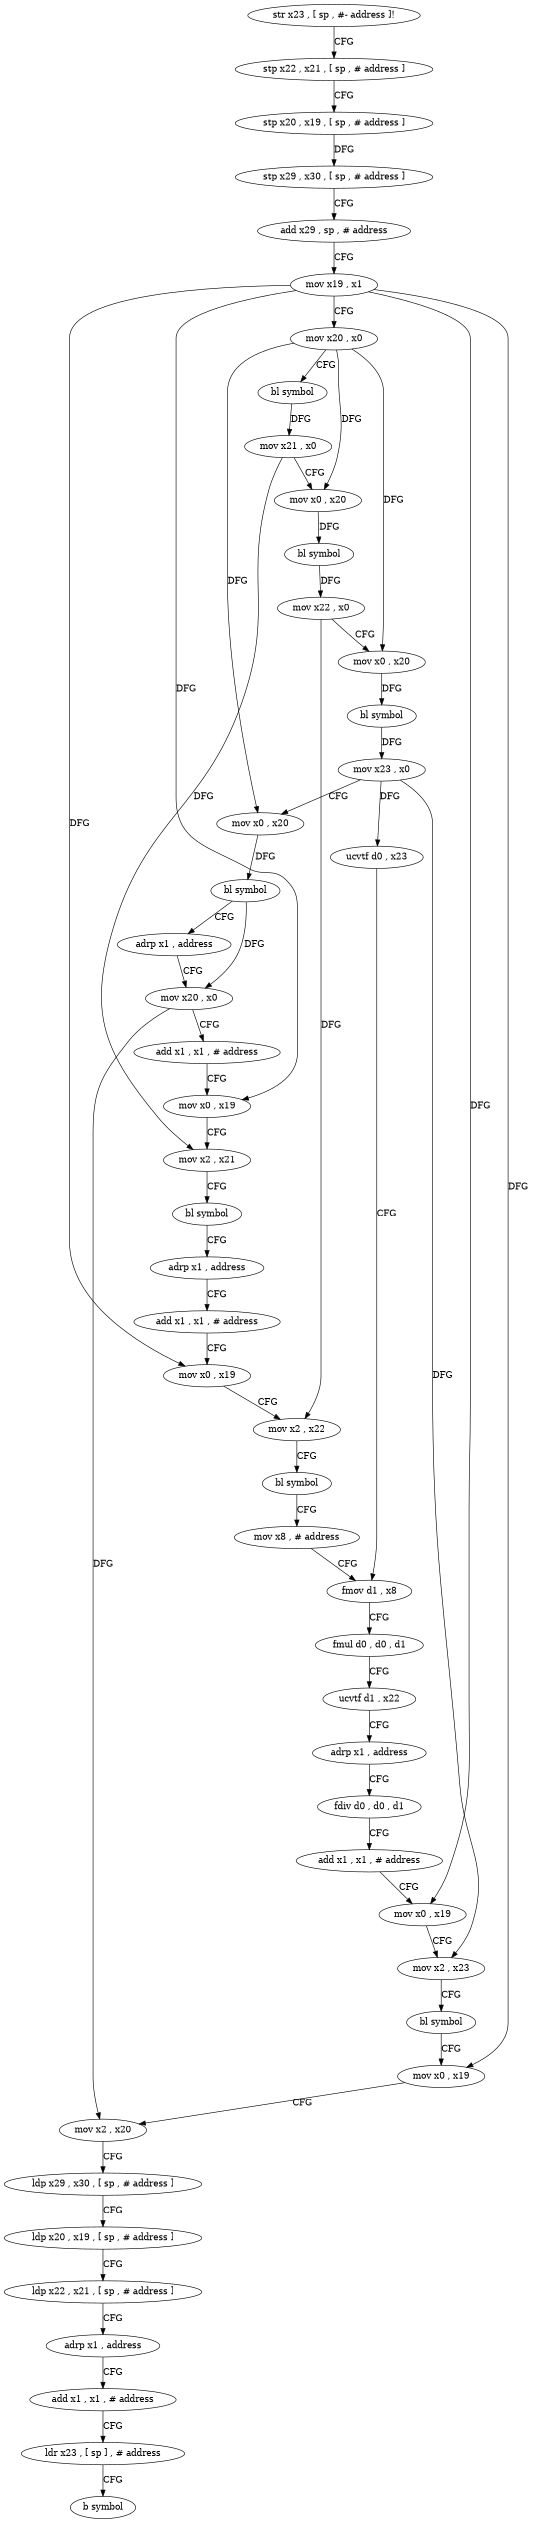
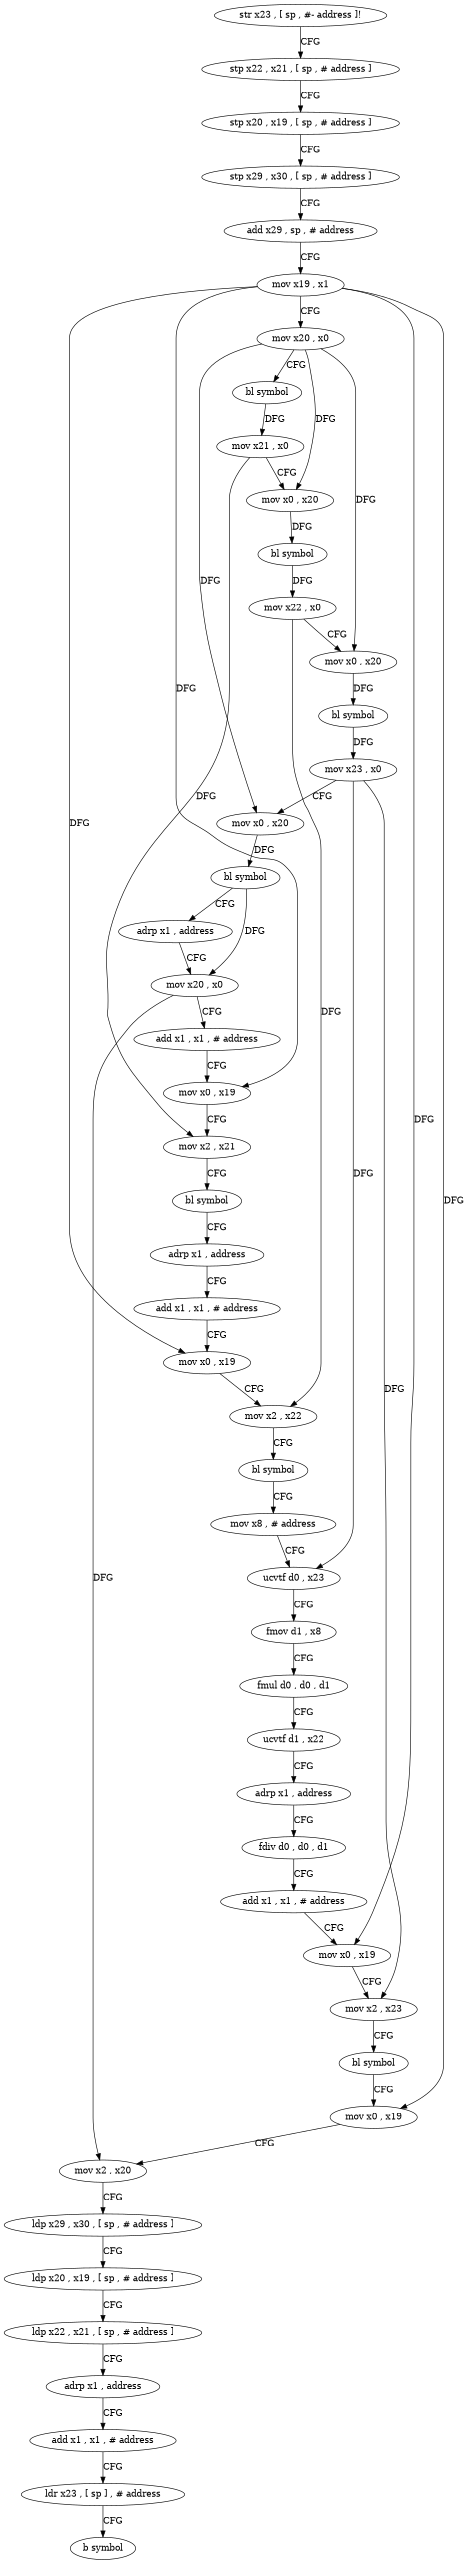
(344, 150) -> (310, 150)
(331, 1563) -> (282, 1548)
